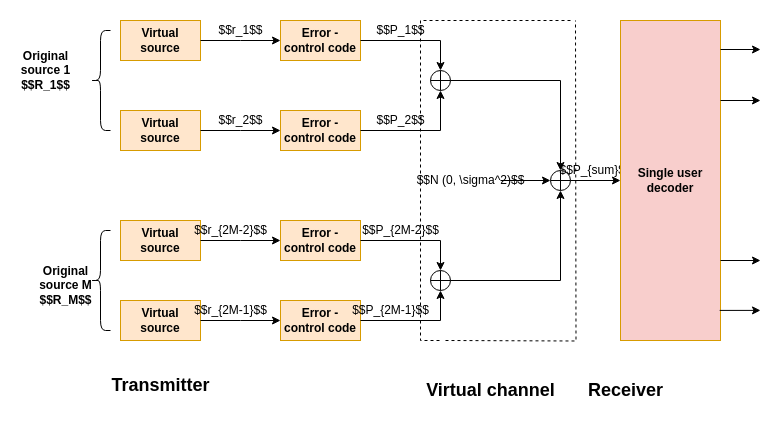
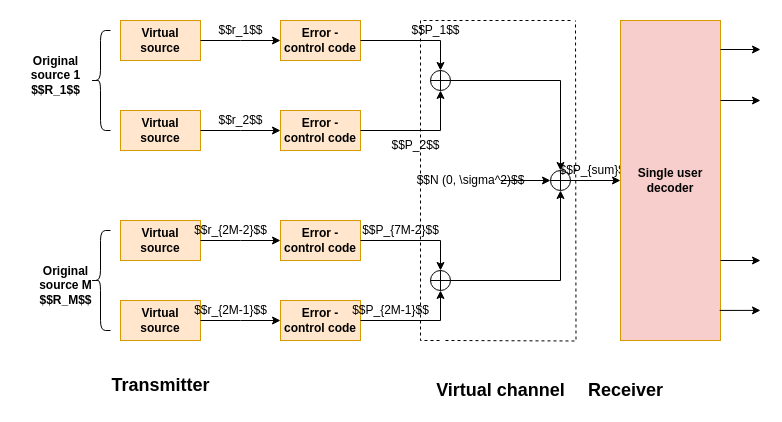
(401, 31) -> (436, 31)
(46, 71) -> (56, 76)
(401, 121) -> (416, 146)
(401, 231) -> (401, 231)
(491, 391) -> (501, 391)
